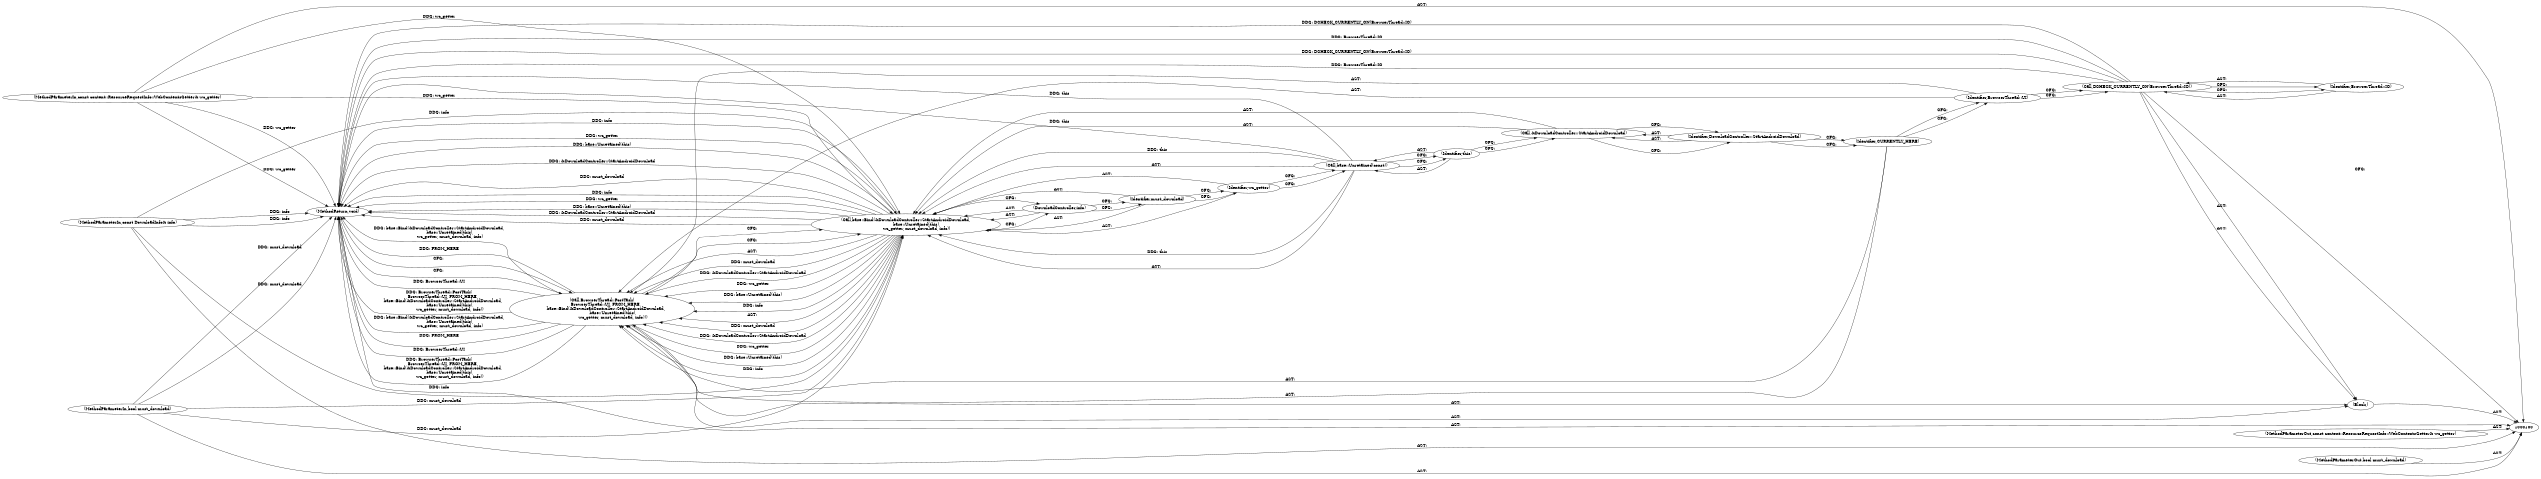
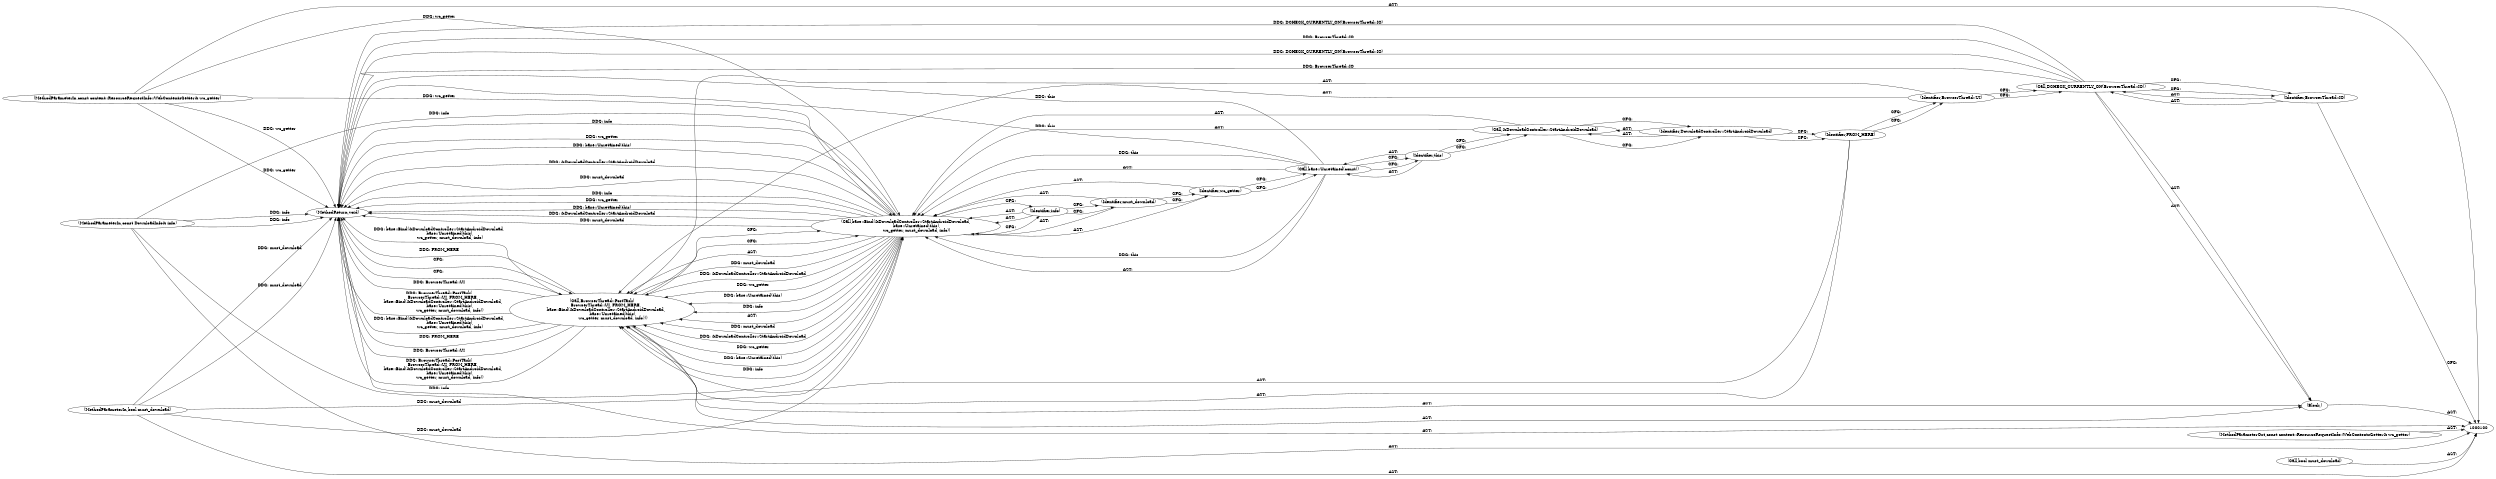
(1888, 142) -> (1850, 135)
(1059, 208) -> (1045, 211)
(2331, 255) -> (2396, 262)
(2361, 460) -> (2315, 461)
